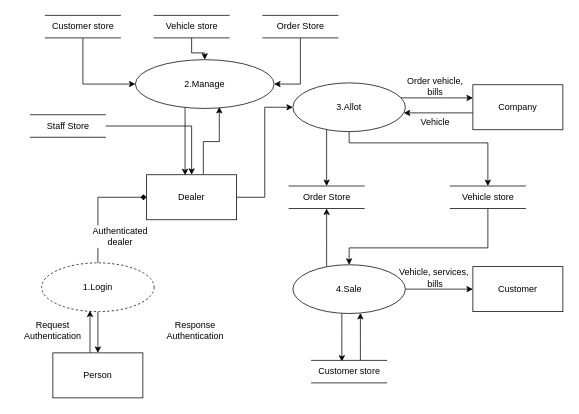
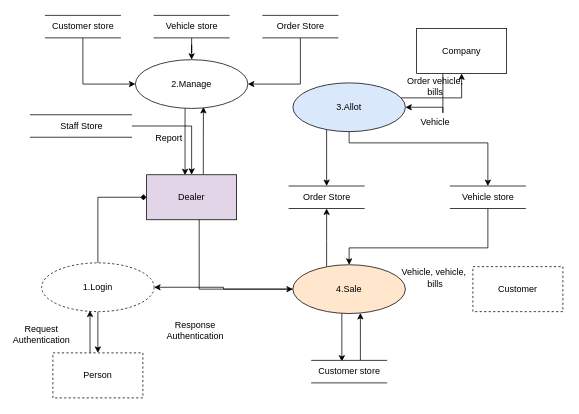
(205, 84) -> (192, 84)
(349, 107) -> (349, 107)
(518, 107) -> (462, 51)
(68, 126) -> (81, 126)
none -> (169, 138)
(265, 155) -> none
(192, 197) -> (192, 197)
(120, 237) -> none
none -> (199, 265)
(435, 278) -> (435, 278)
(349, 289) -> (349, 289)
(466, 289) -> (191, 287)
(518, 289) -> (518, 289)
(53, 330) -> (42, 334)
(98, 375) -> (98, 375)
